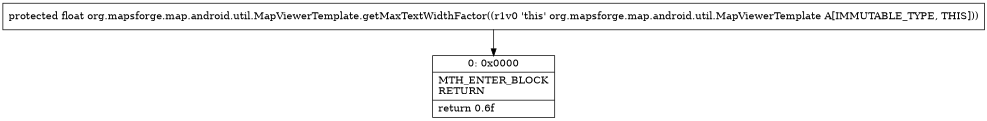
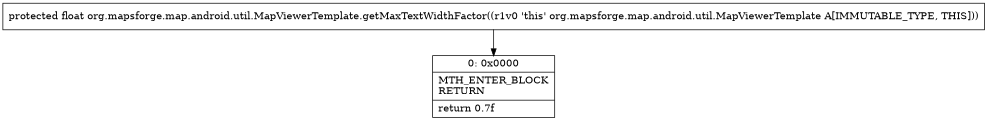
(467, 108) -> (467, 108)
